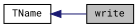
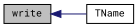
(74, 14) -> (74, 14)
